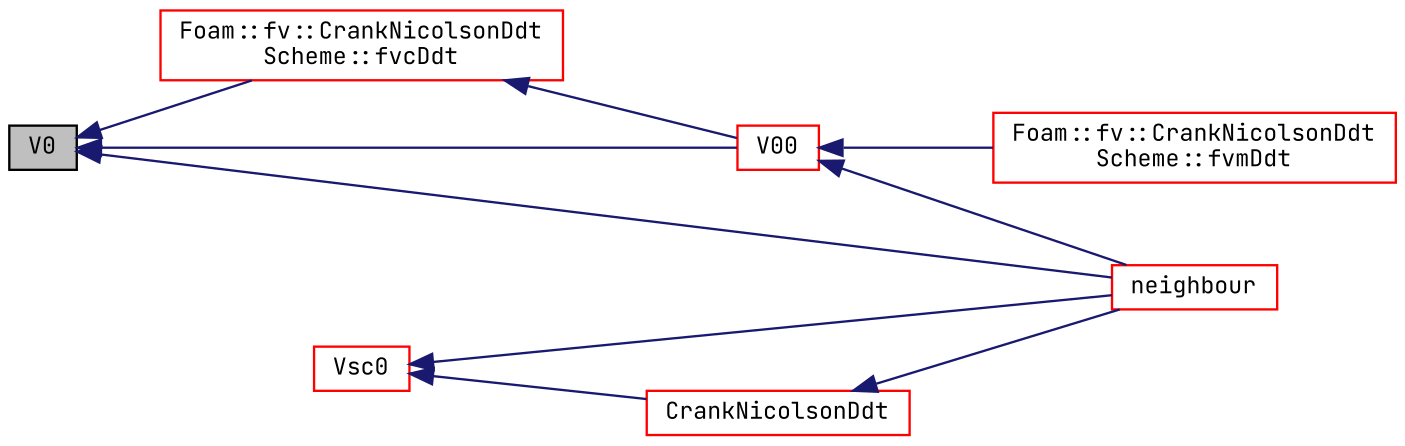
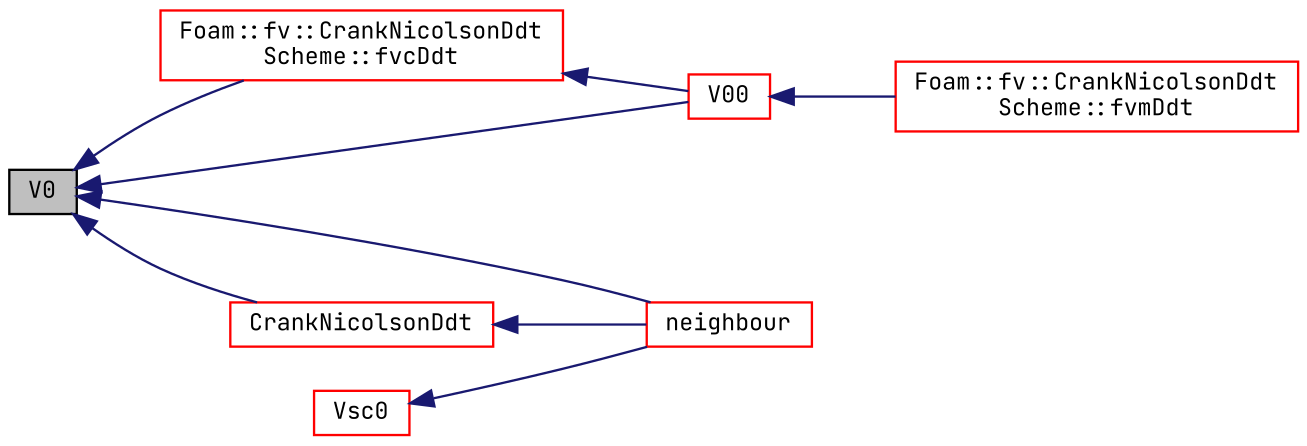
(984, 217) -> none
(540, 388) -> (171, 273)
